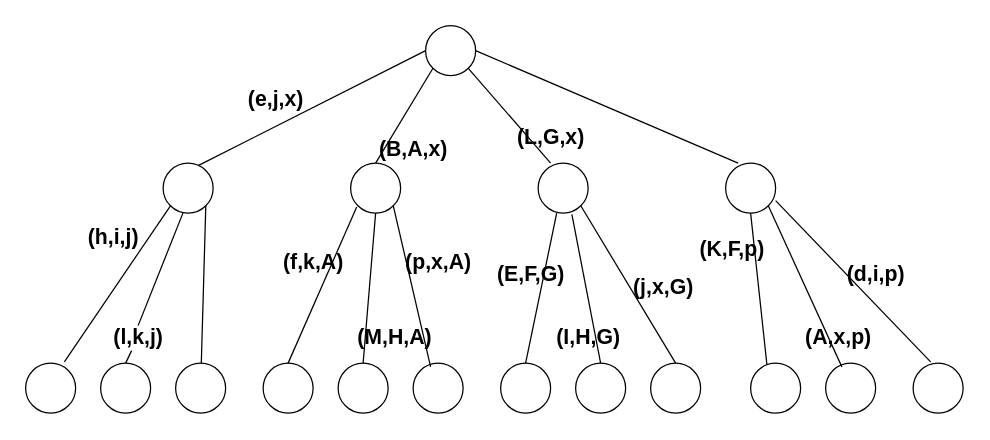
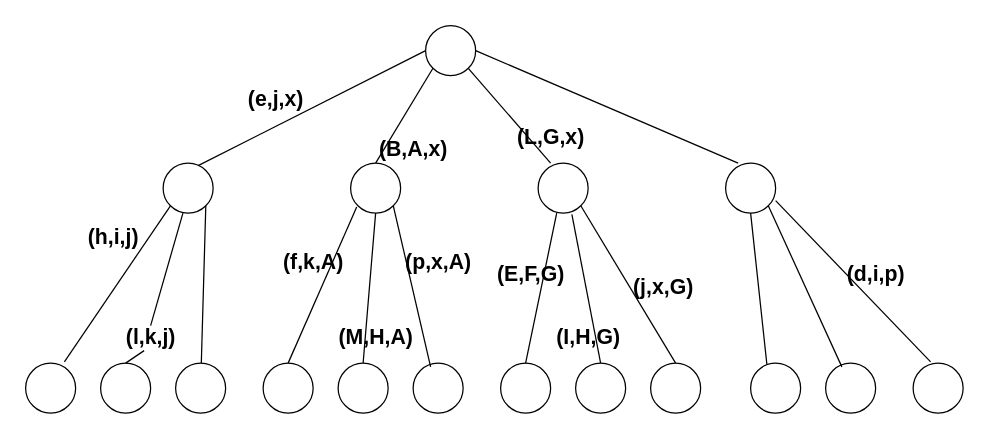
(732, 251) -> none
(138, 338) -> (151, 338)
(394, 338) -> (376, 338)
(838, 338) -> none
